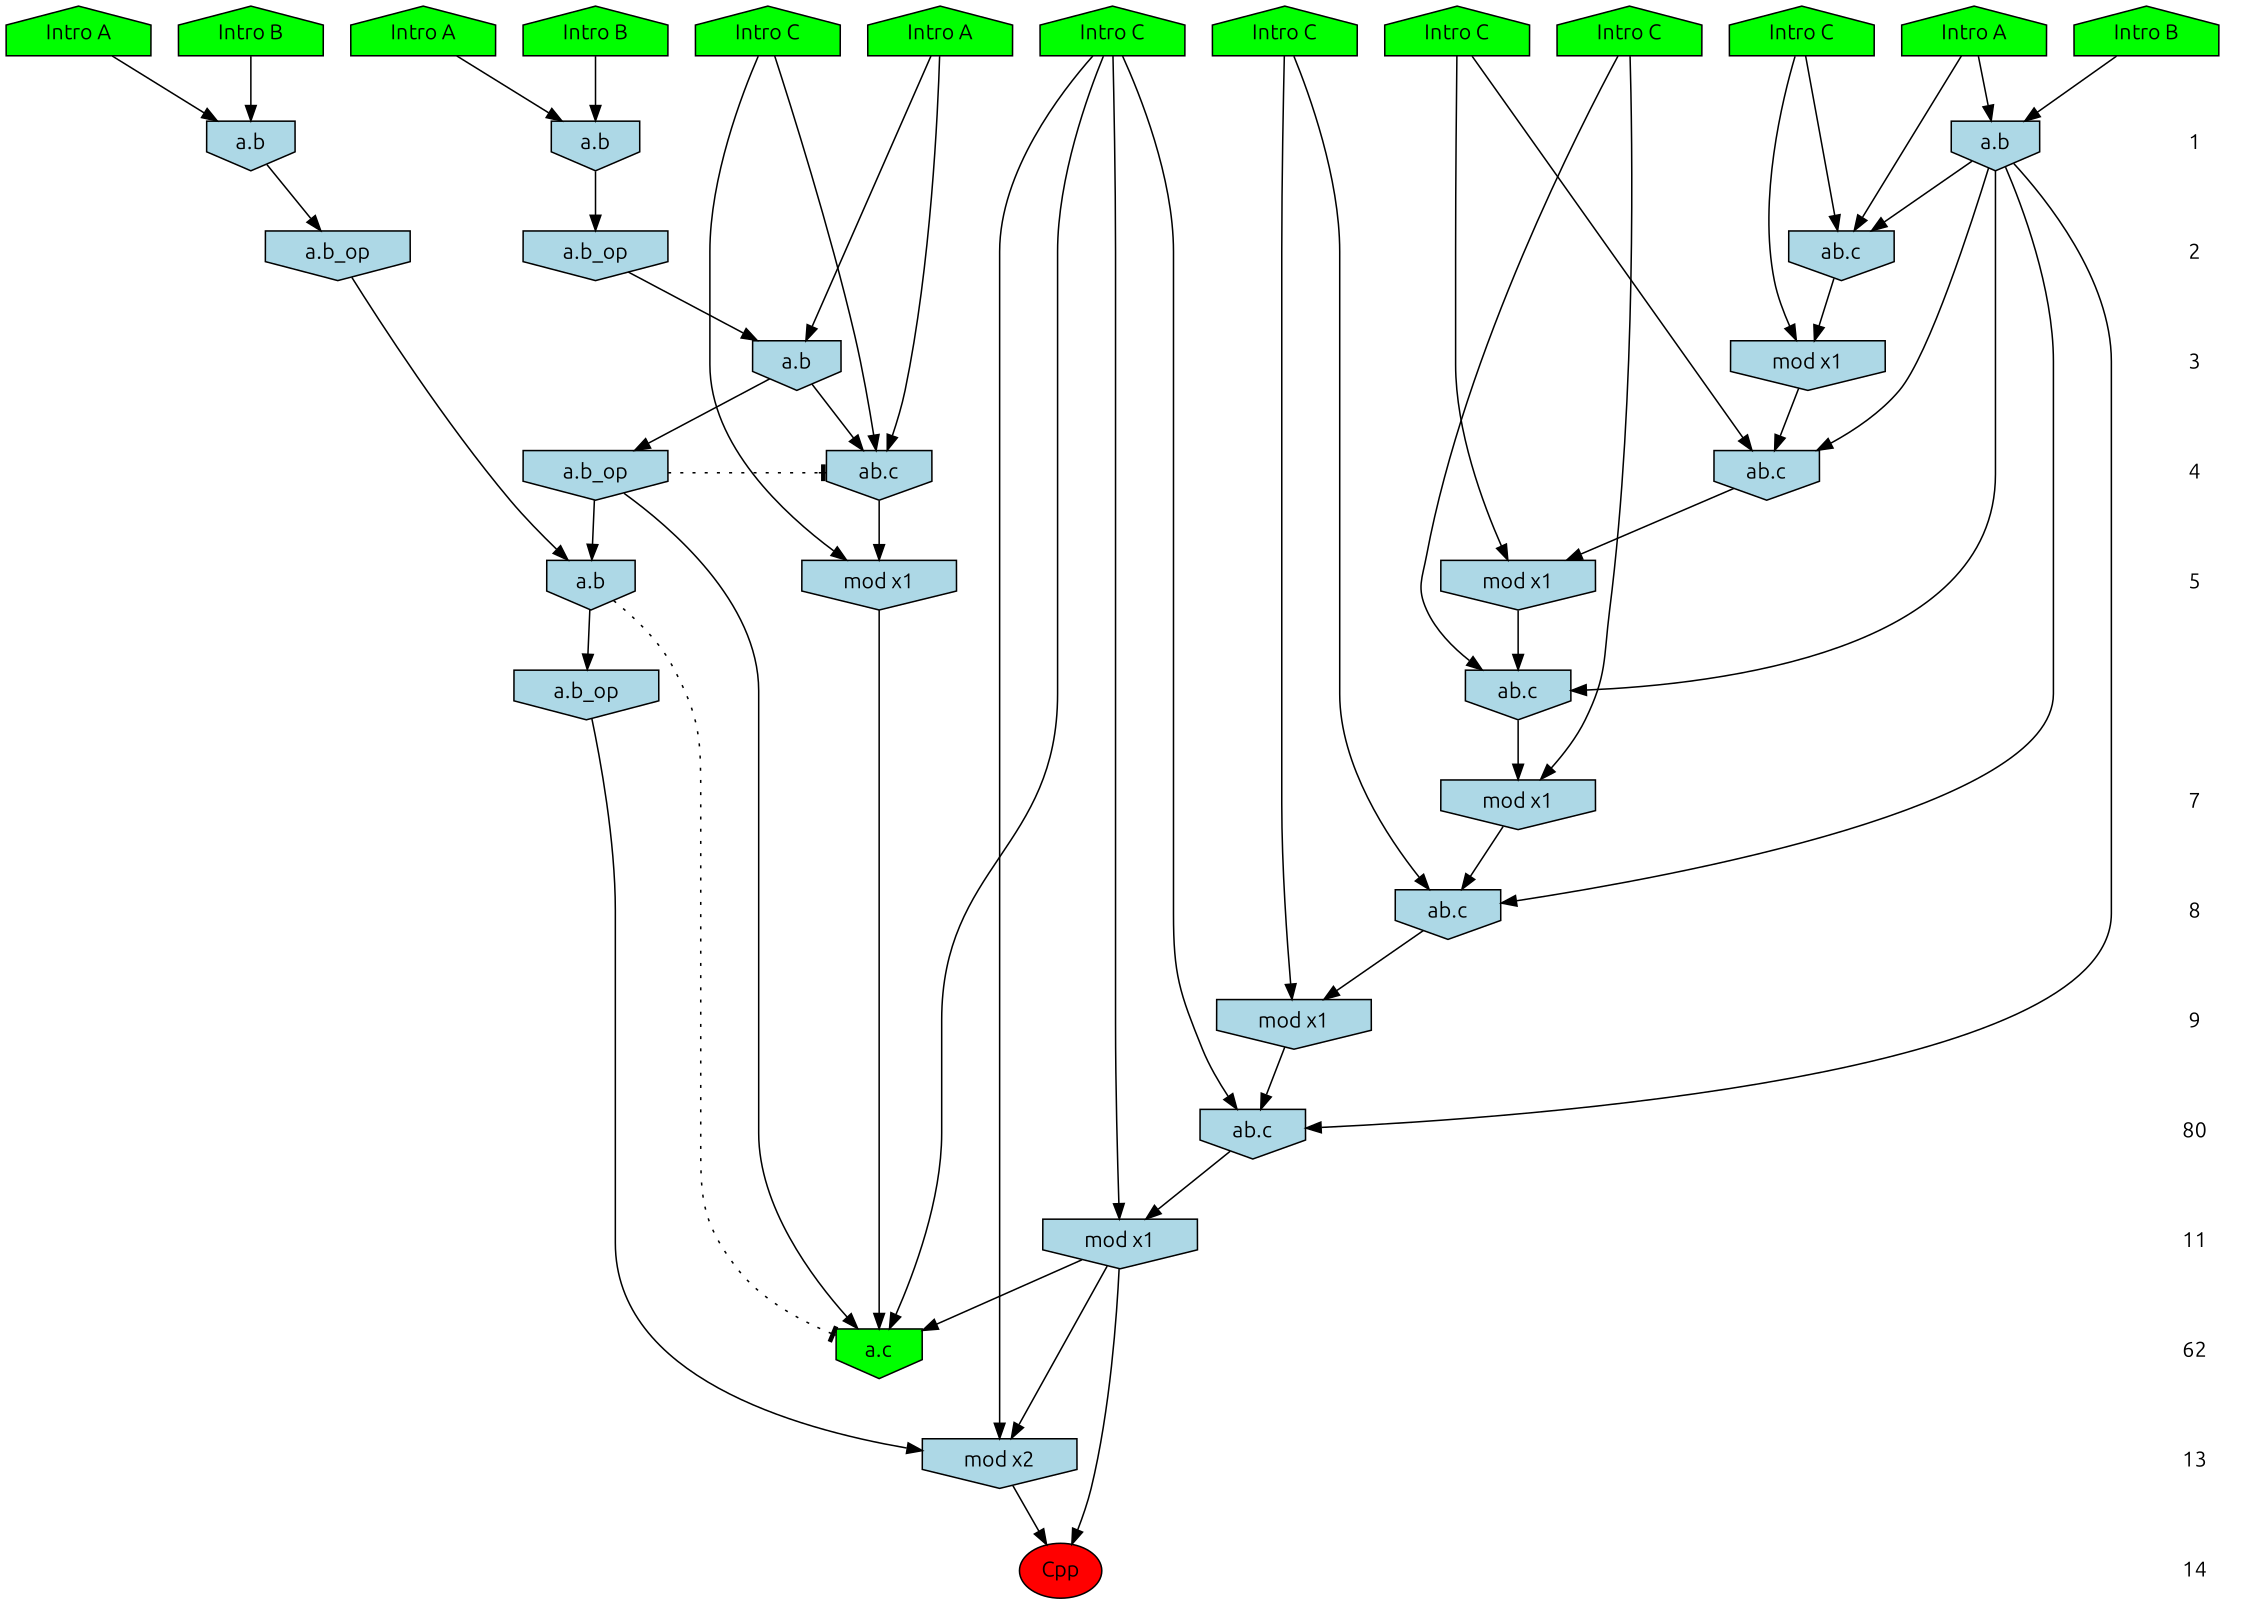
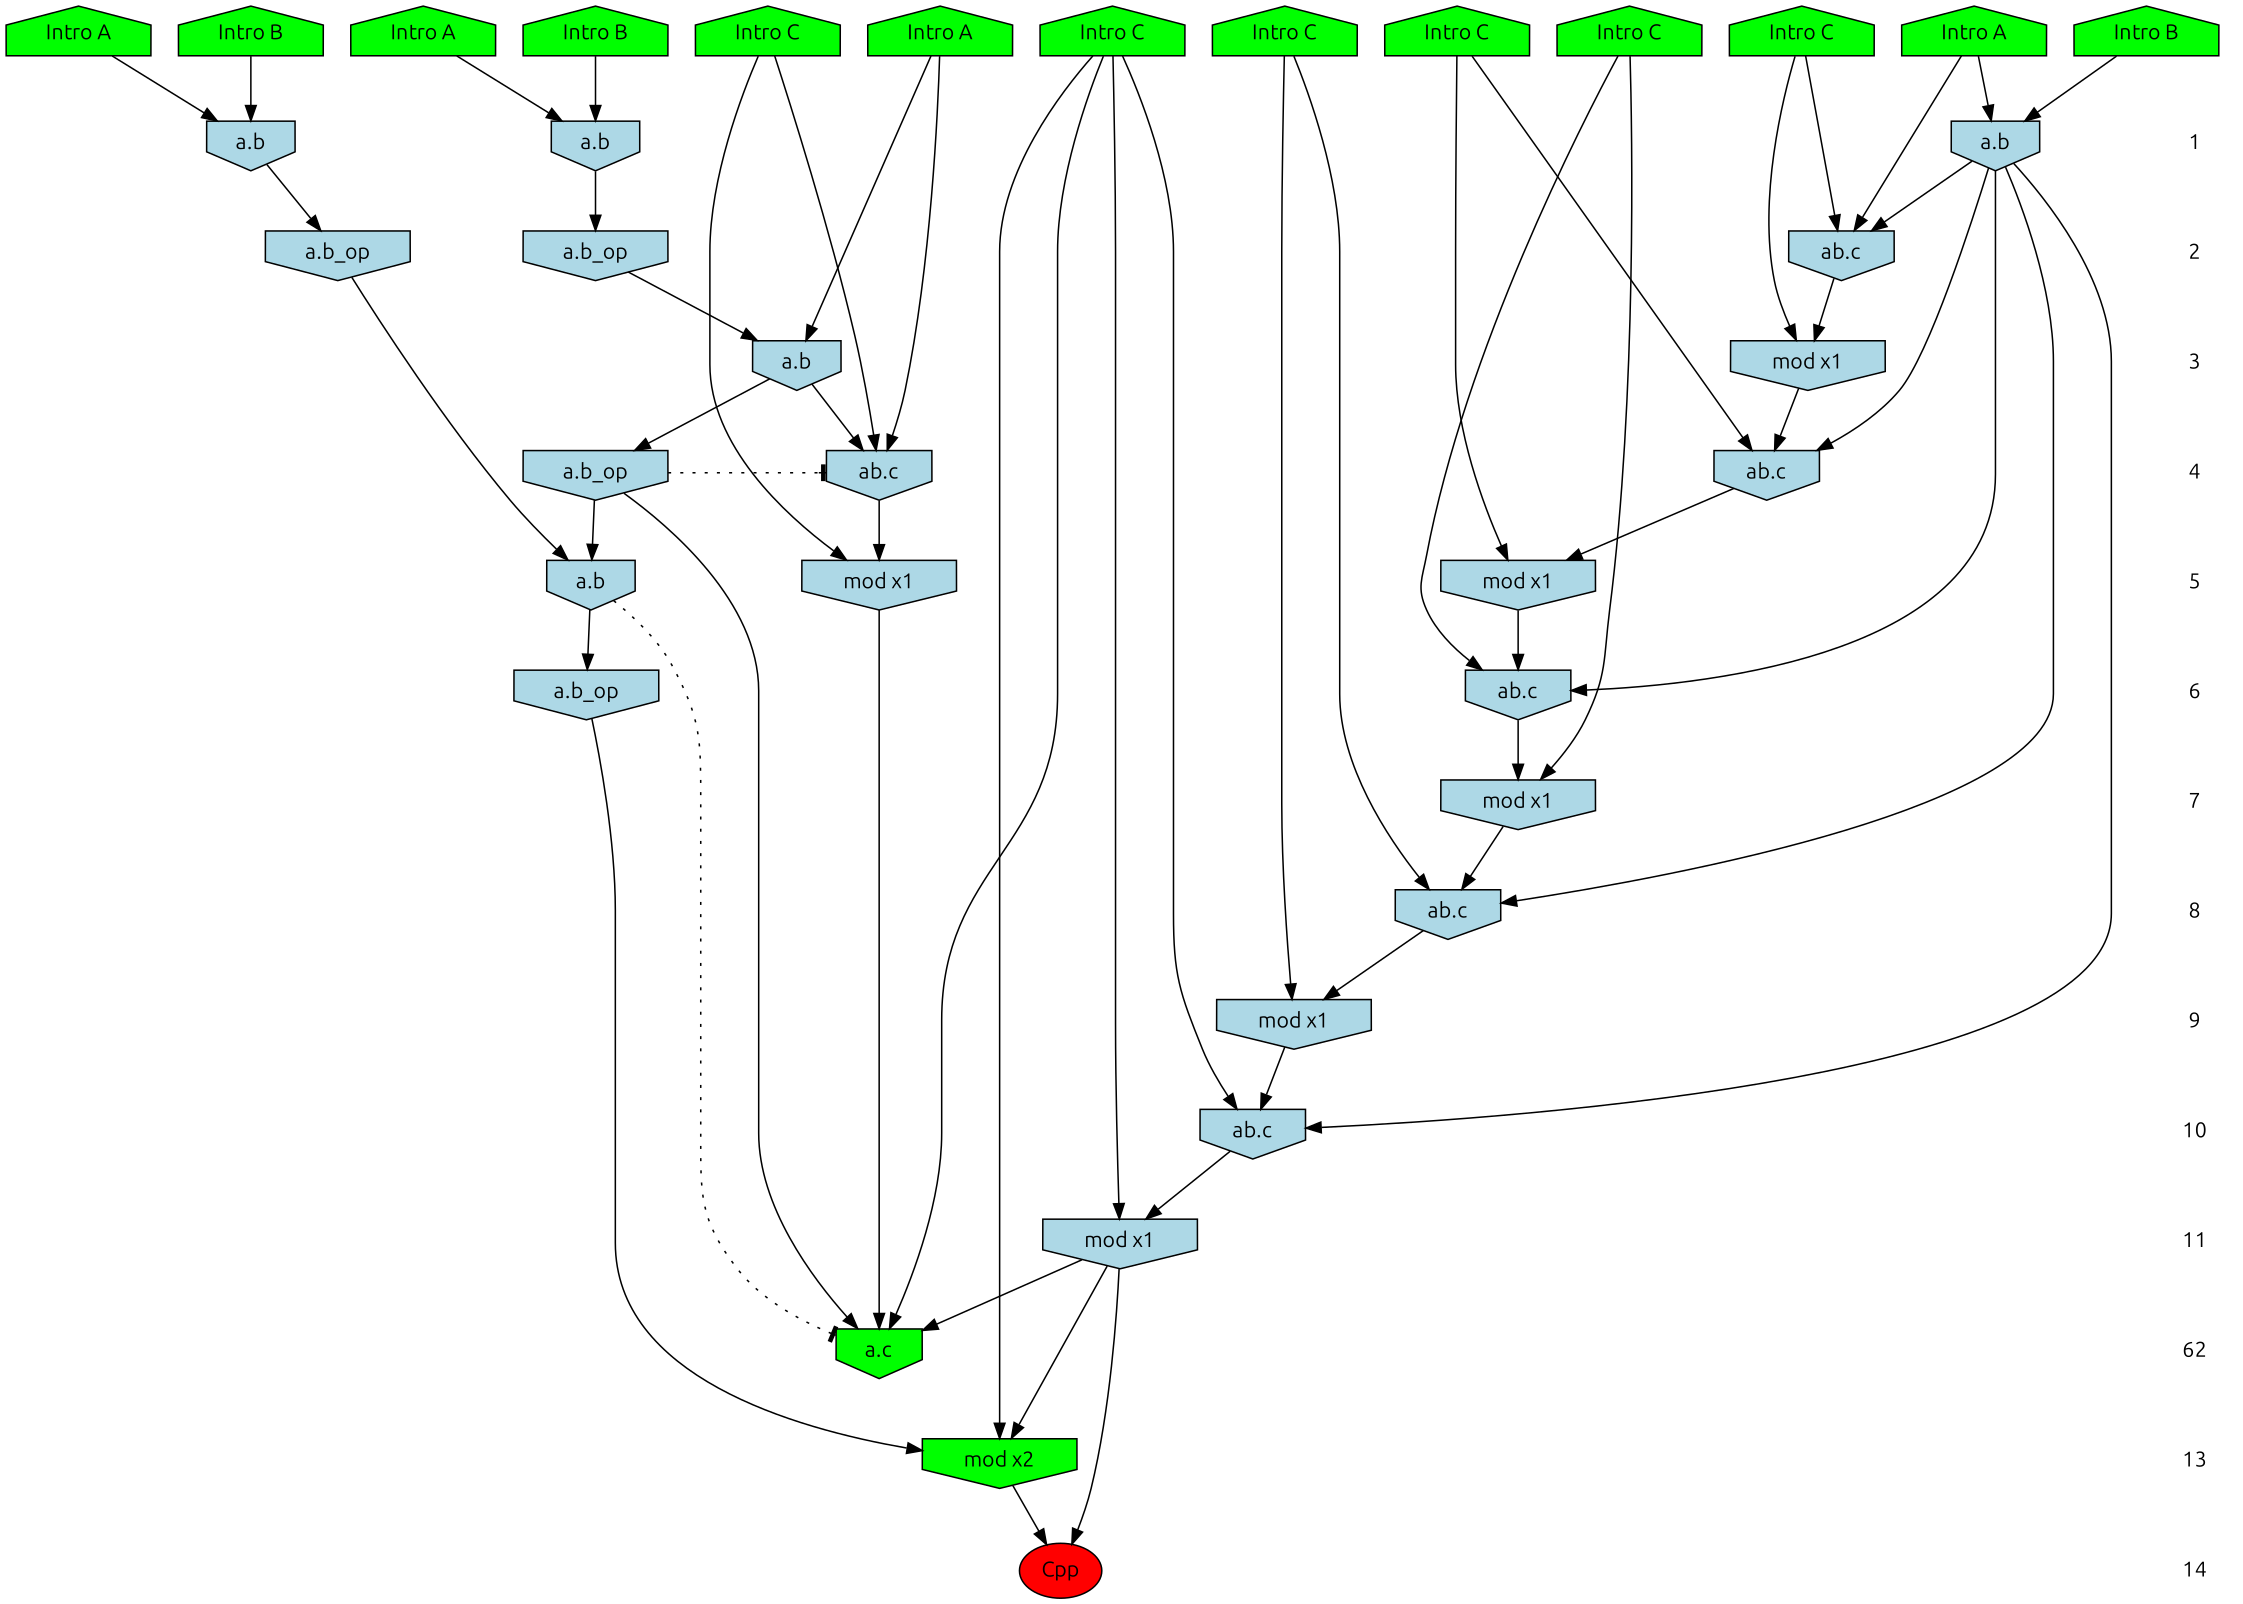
none -> (2195, 692)
(2195, 1132) -> (2195, 1132)
(1000, 1461) -> (1000, 1461)
